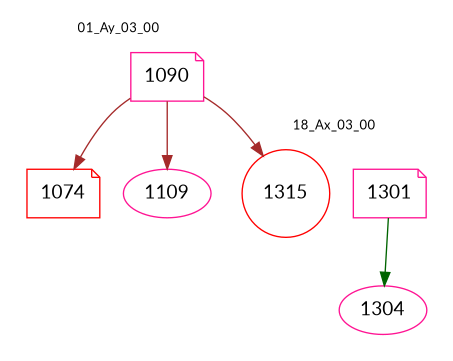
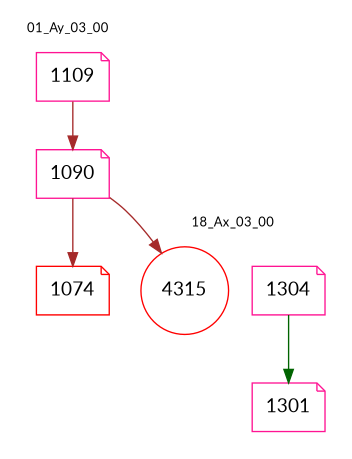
(167, 128) -> (73, 119)
(167, 194) -> (73, 77)
(286, 194) -> (185, 291)
(387, 245) -> (289, 342)
(383, 310) -> (289, 291)
